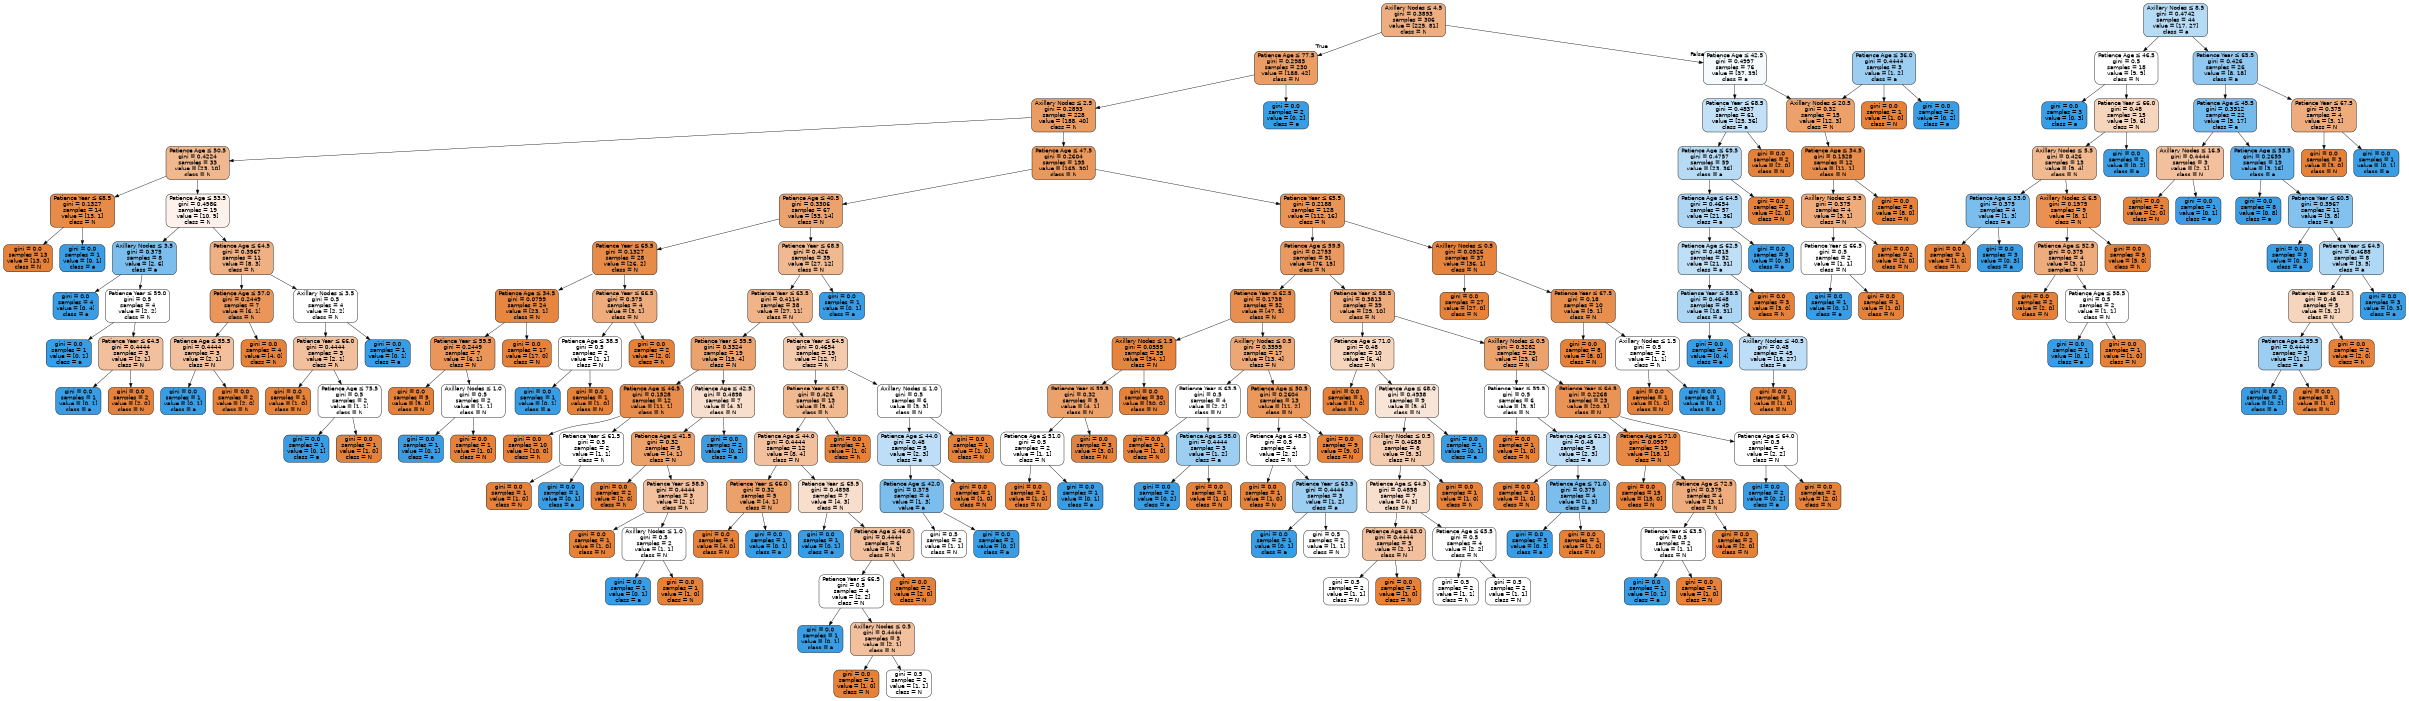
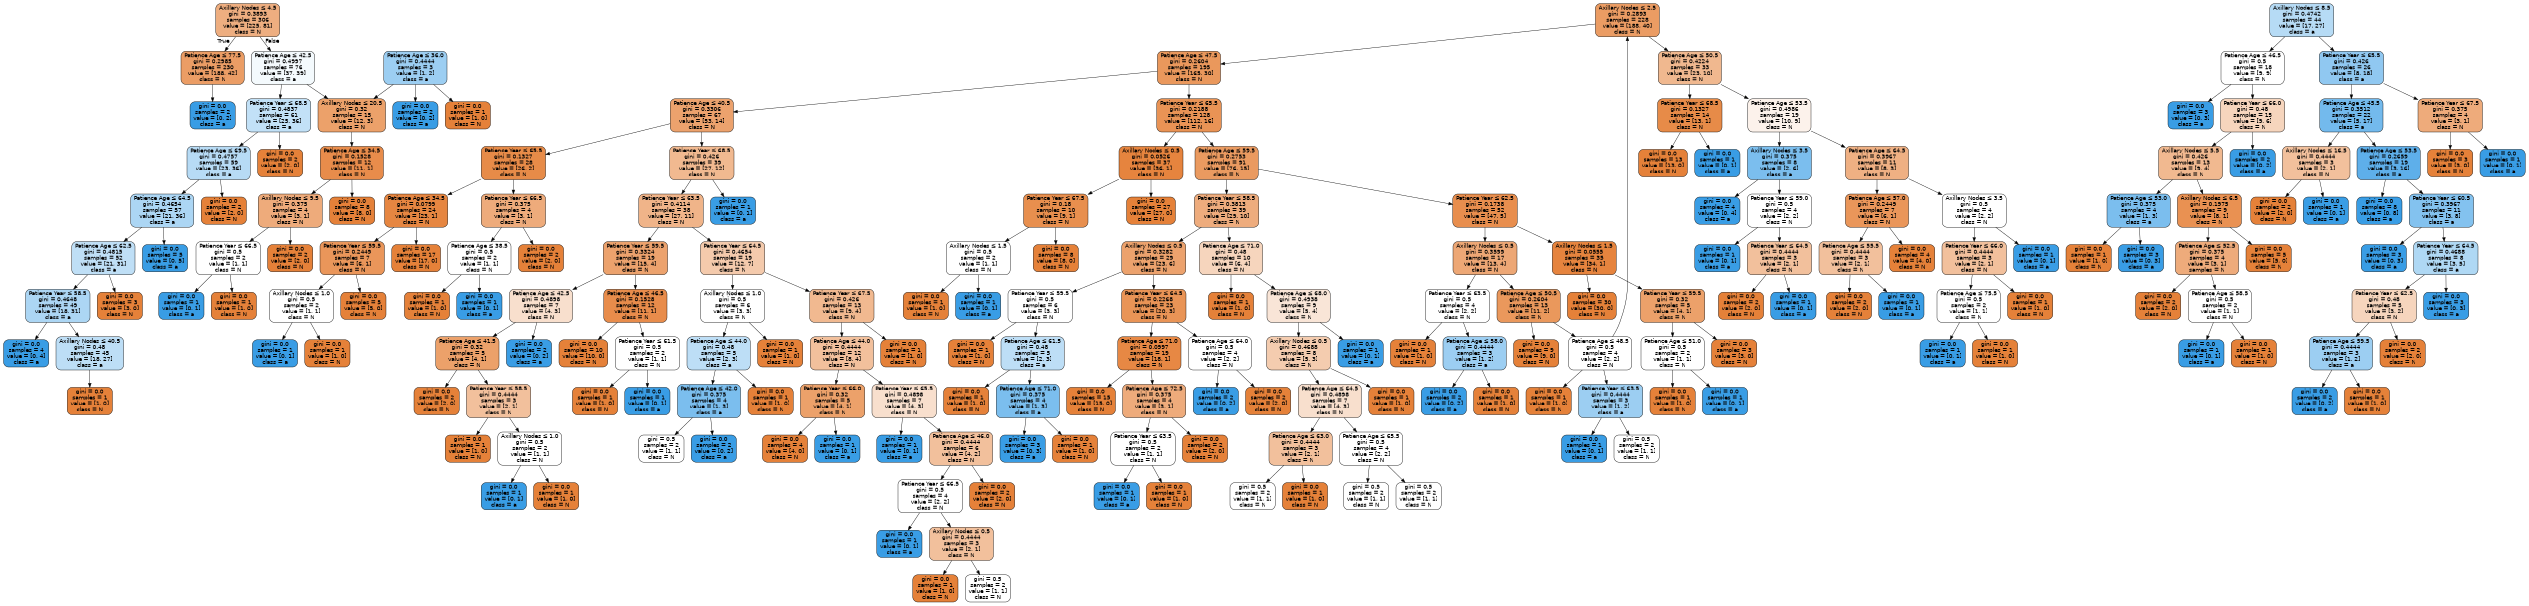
(1177, 91) -> (1627, 190)
(912, 508) -> (709, 413)
